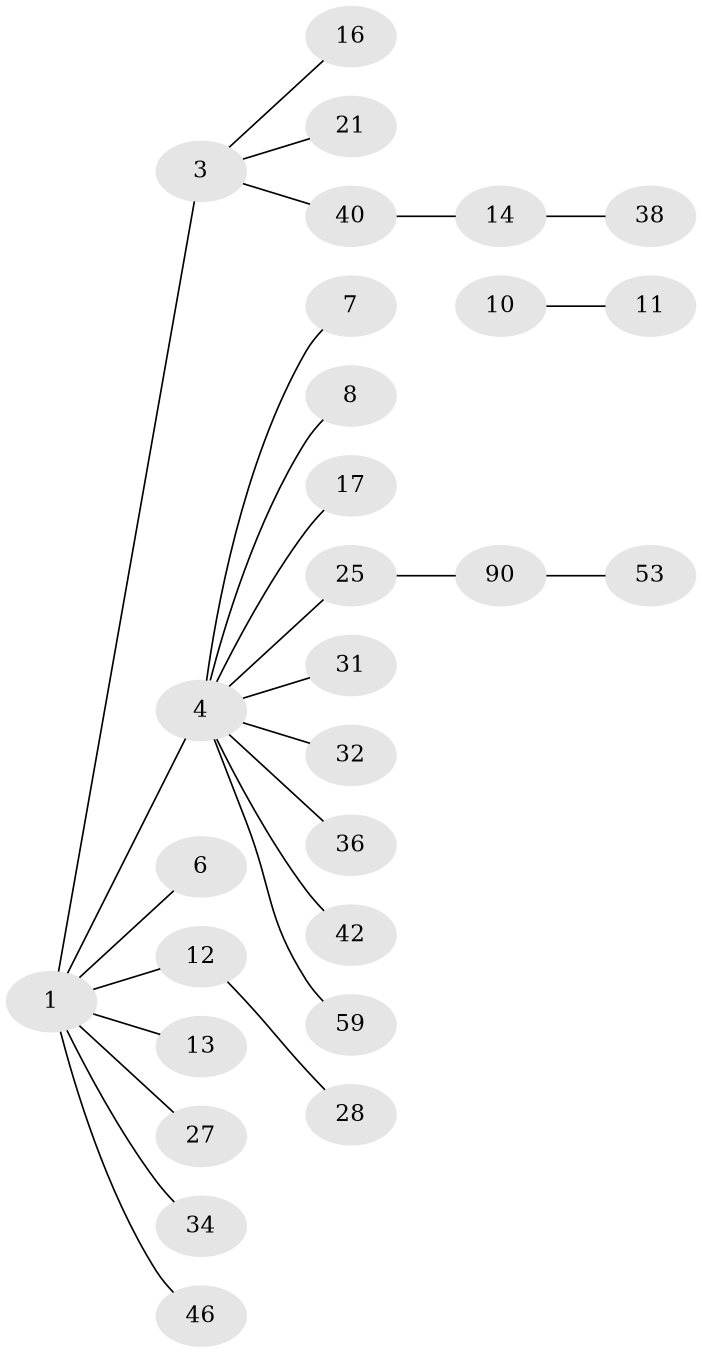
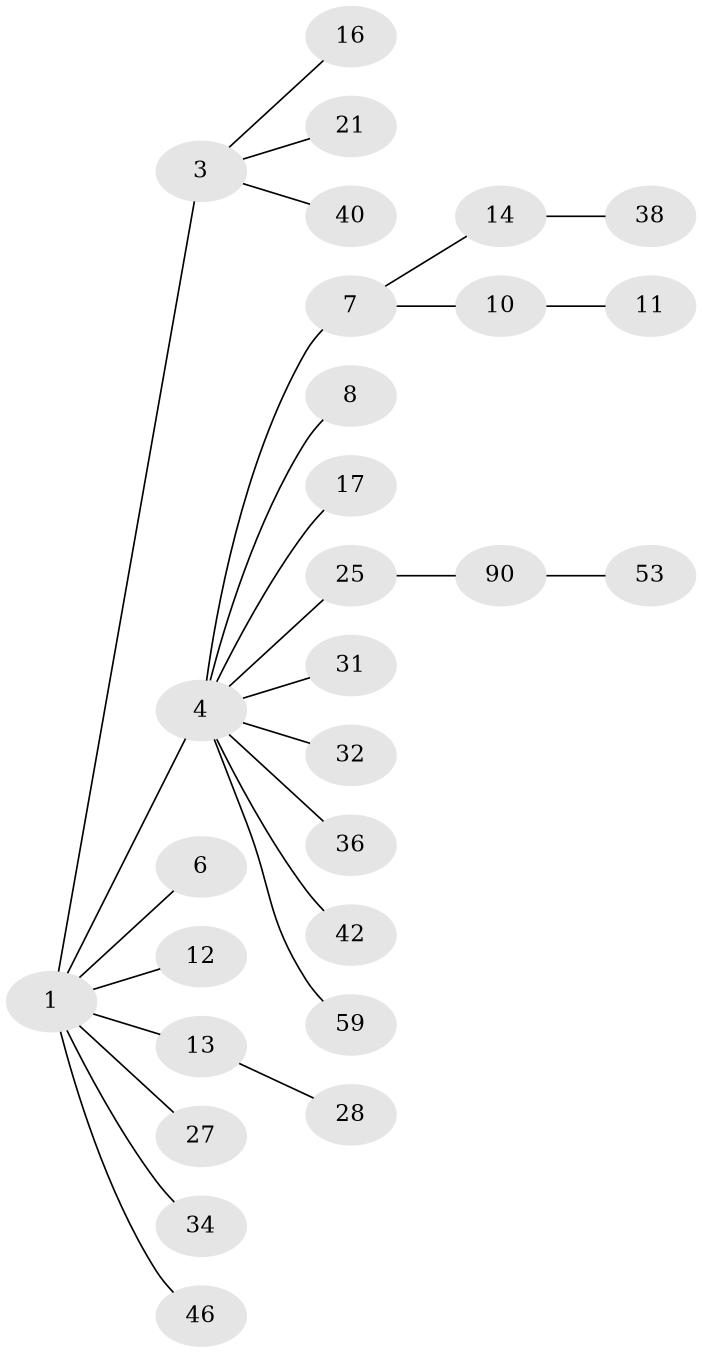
(426, 216) -> (426, 261)
none -> (426, 306)
(276, 1036) -> (276, 1081)
